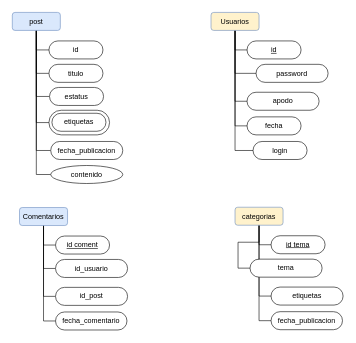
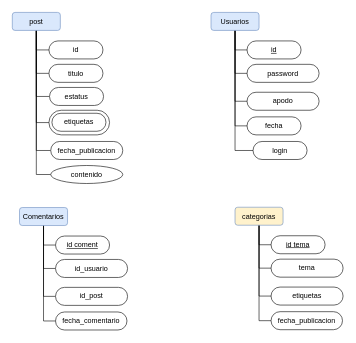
(235, 21) -> (235, 21)
(292, 73) -> (283, 73)
(286, 268) -> (307, 268)
